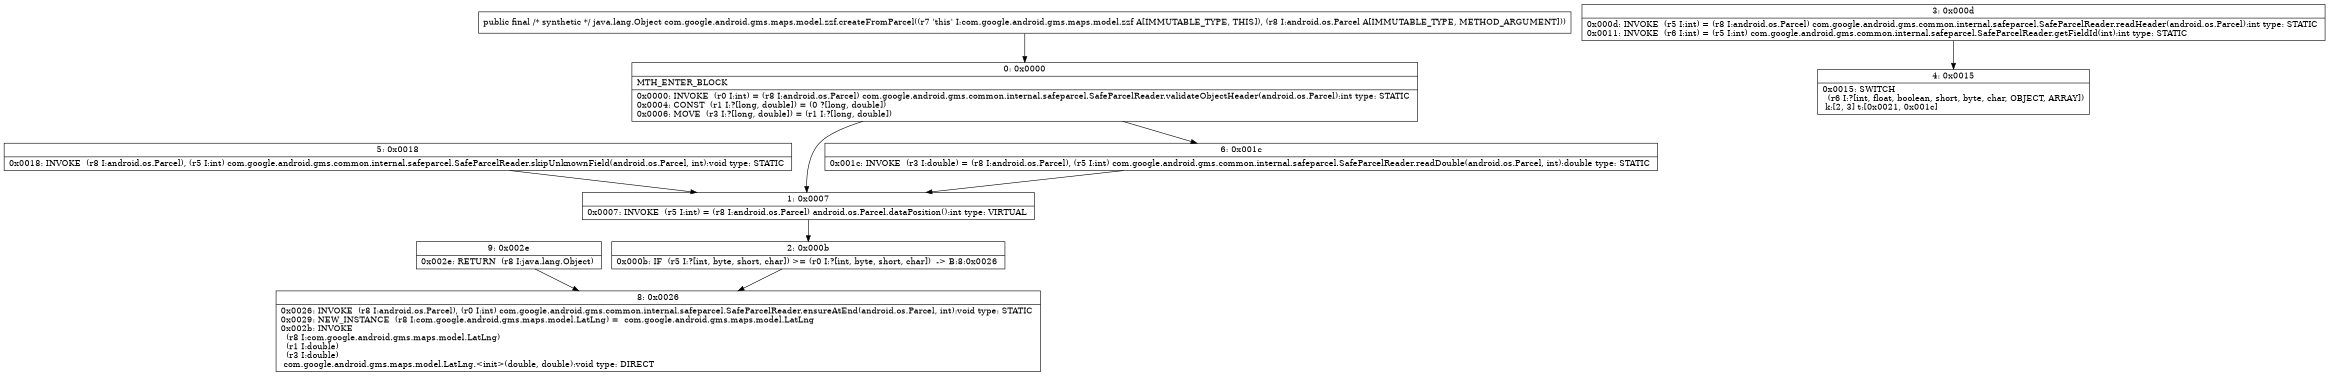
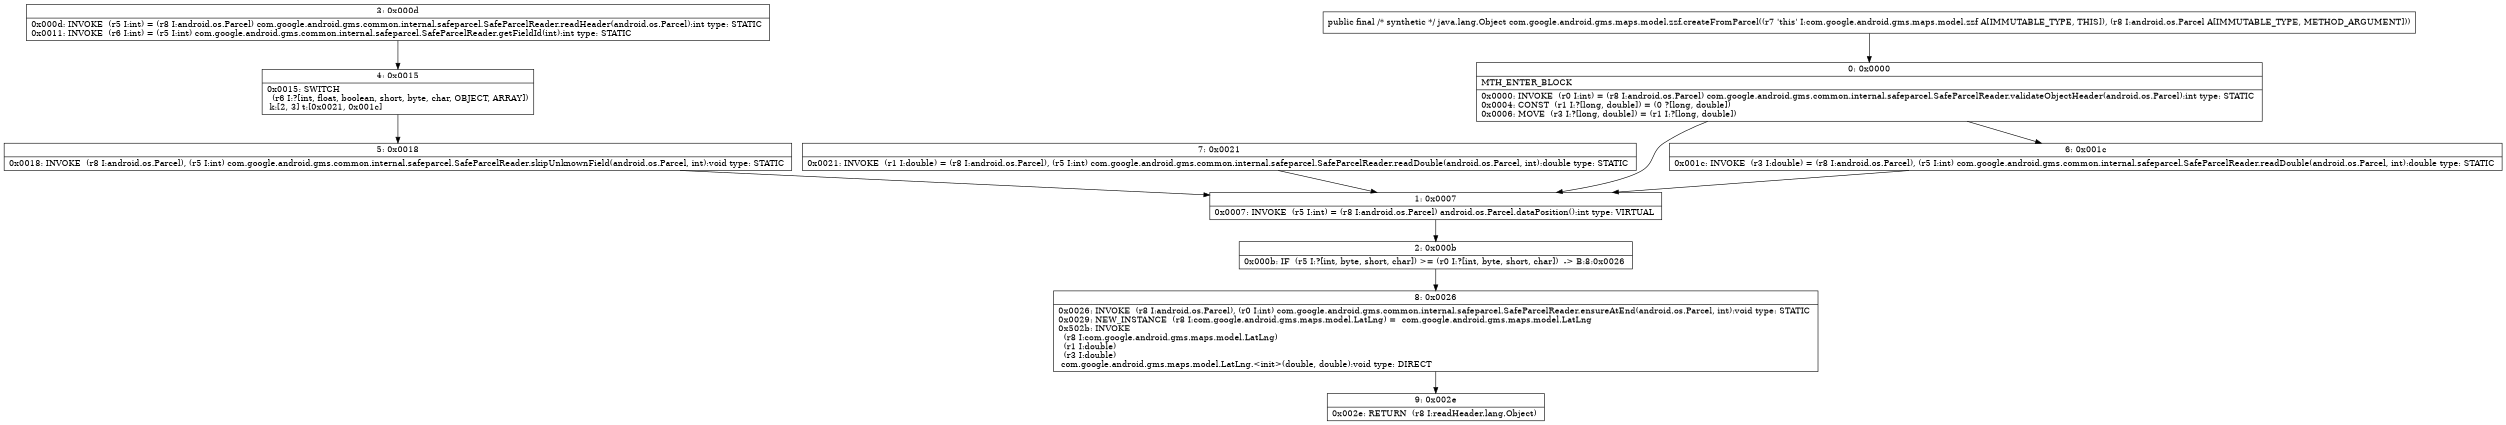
none -> (398, 126)
none -> (1219, 157)
(509, 262) -> (1436, 414)
(554, 279) -> (1436, 379)
(320, 329) -> (1097, 329)
